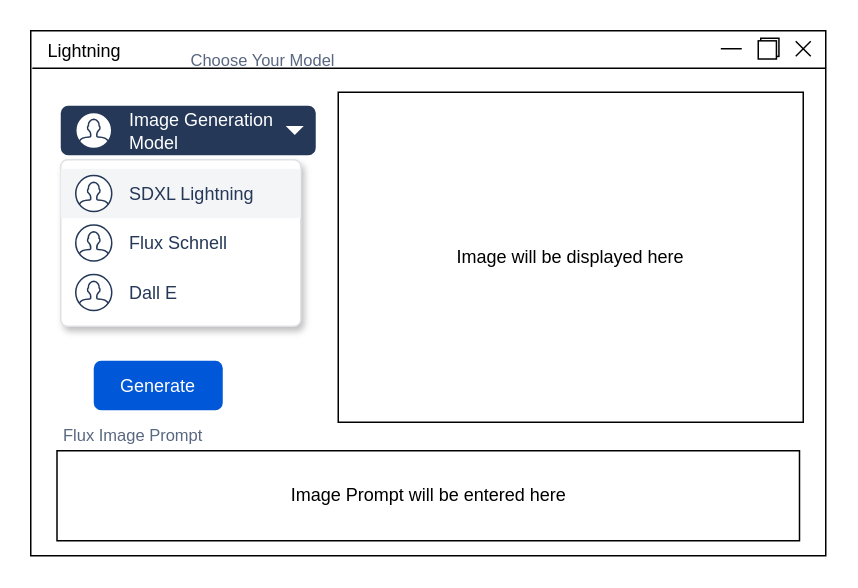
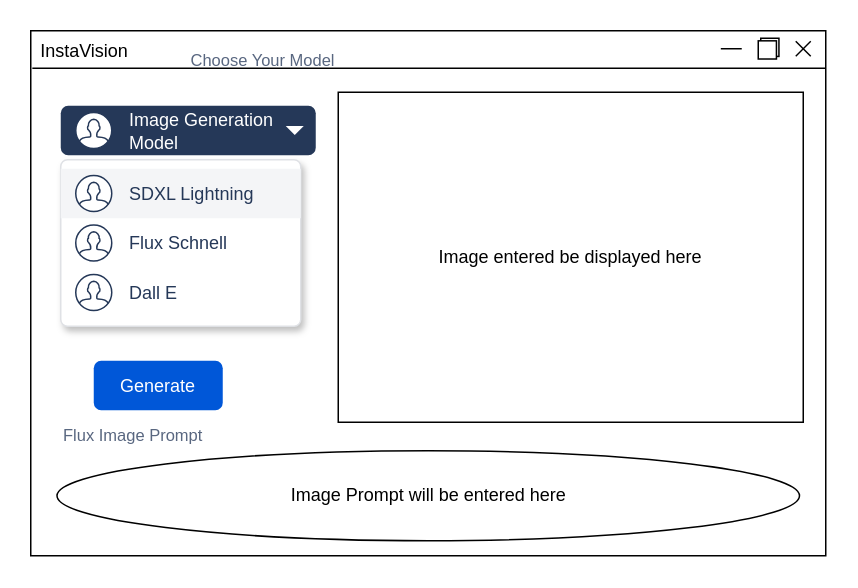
(85, 52) -> (85, 52)
(571, 257) -> (571, 257)
(428, 496) -> (428, 496)
